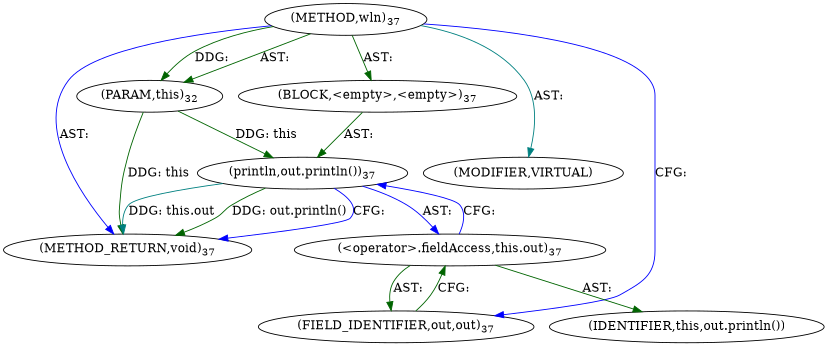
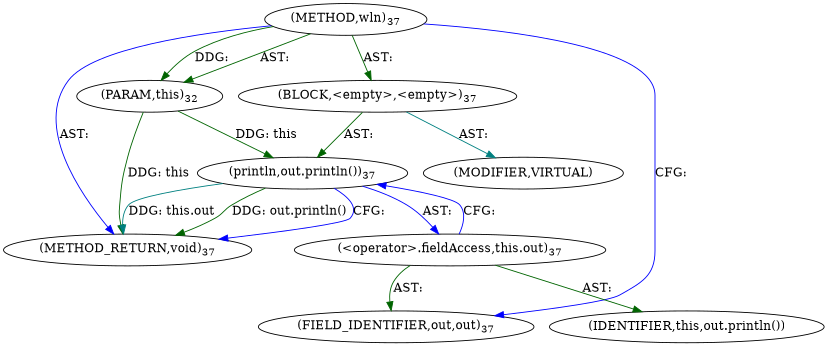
(507, 62) -> (447, 133)
(431, 294) -> none
